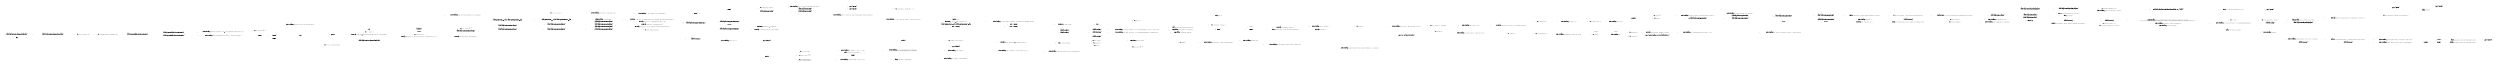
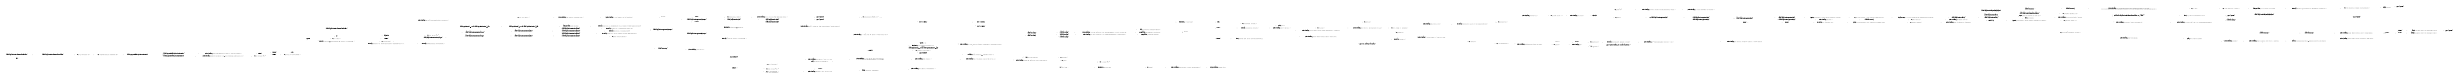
(300, 25) -> none
